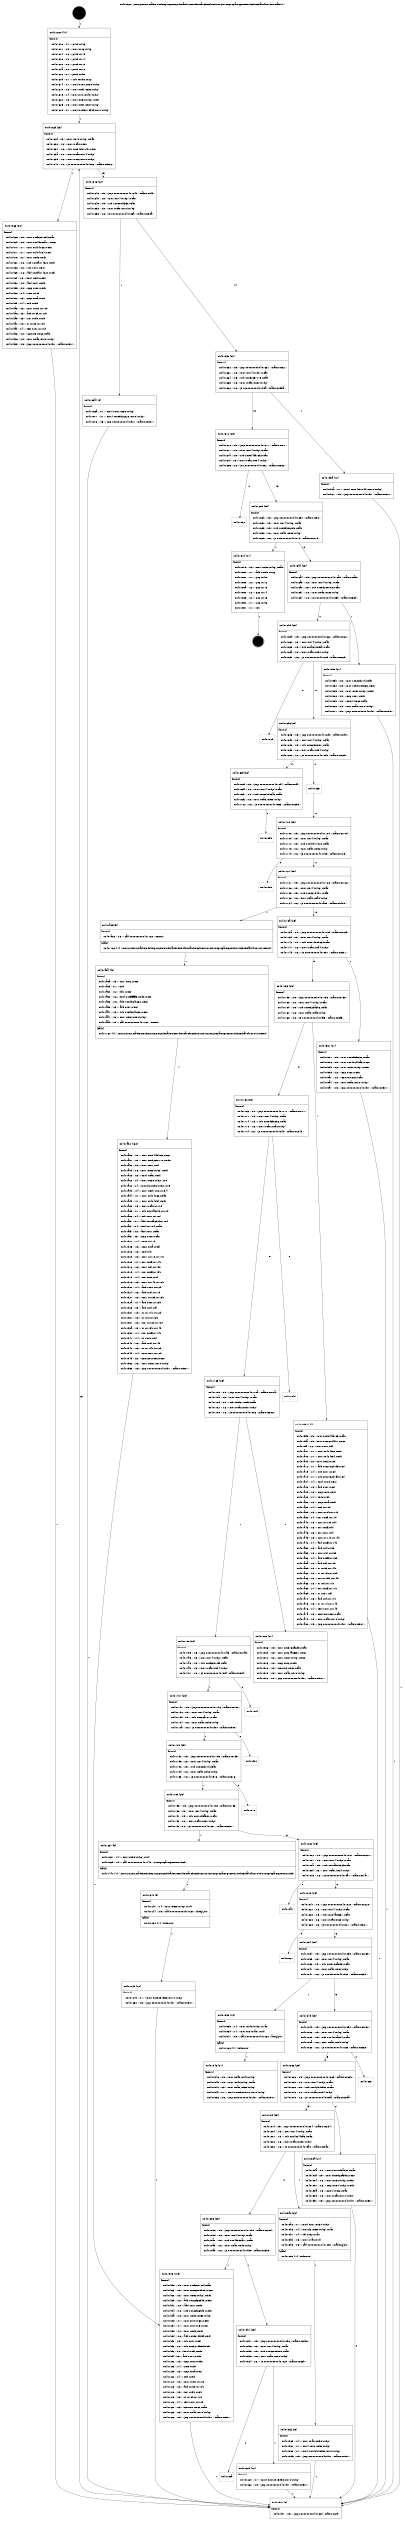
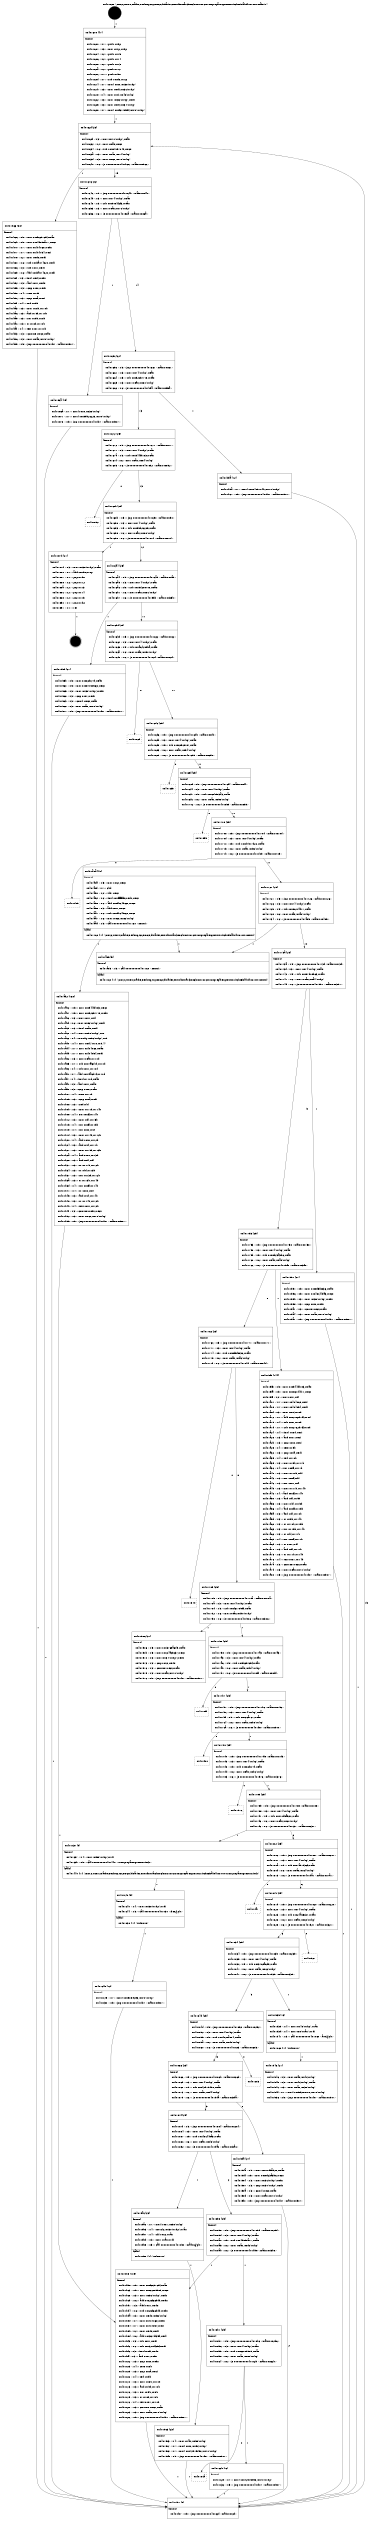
(314, 805) -> (231, 813)
(185, 958) -> (178, 945)
